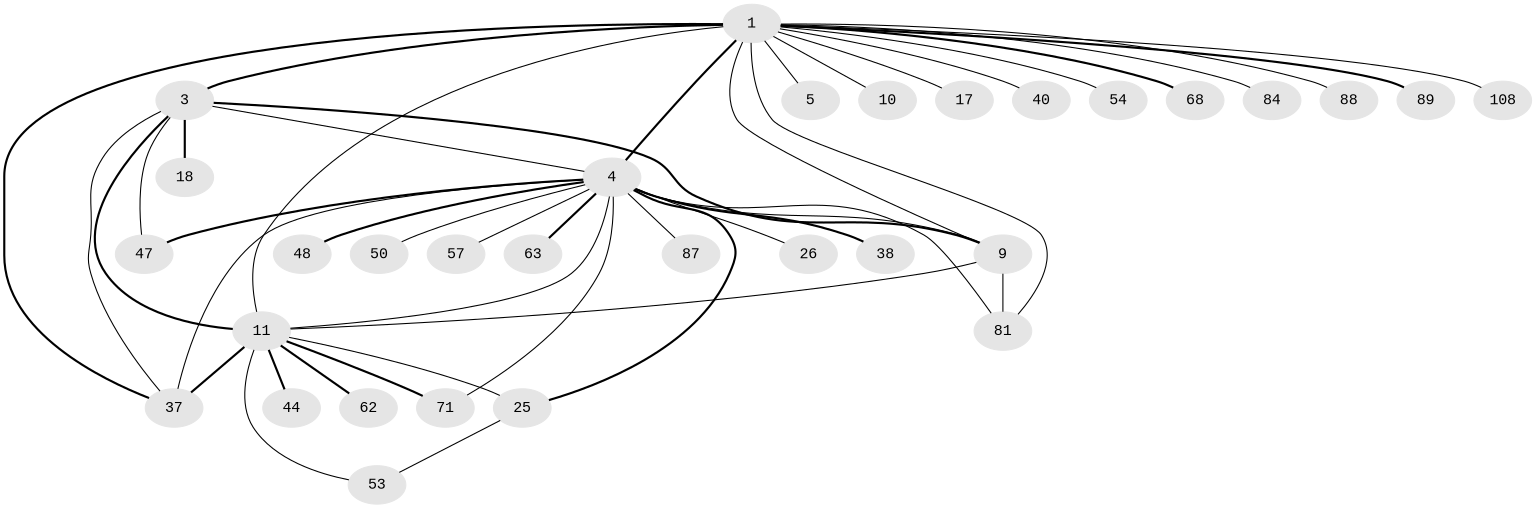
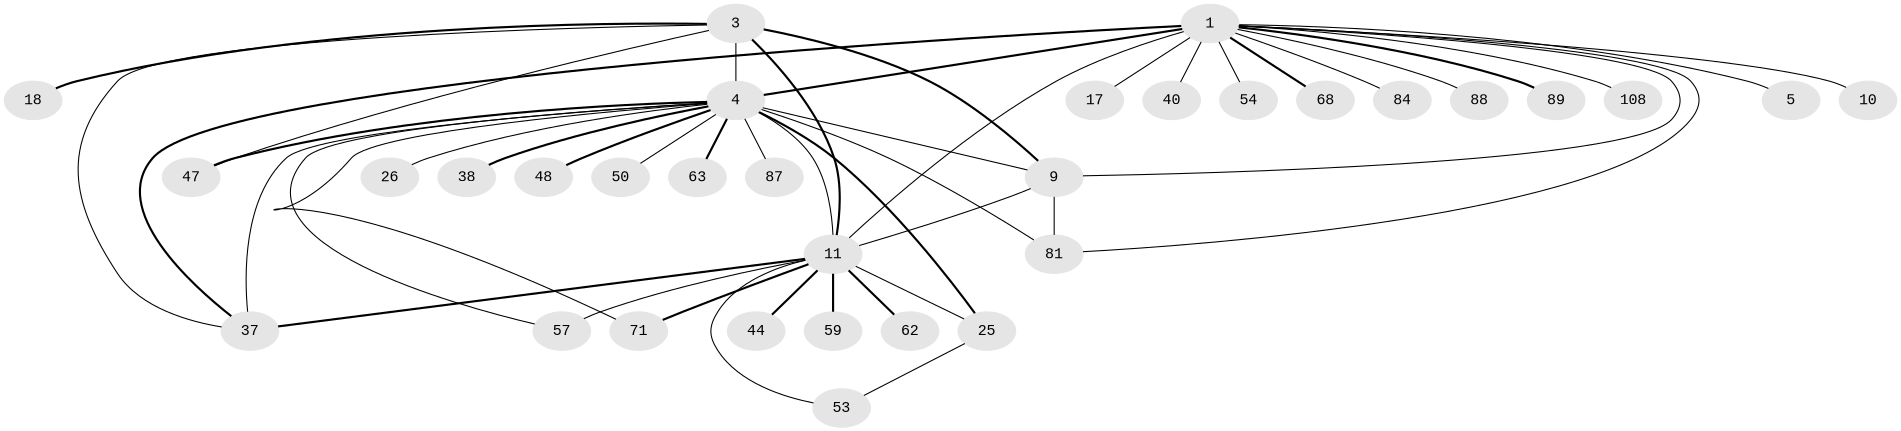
(463, 41) -> none
none -> (693, 284)
none -> (833, 331)
